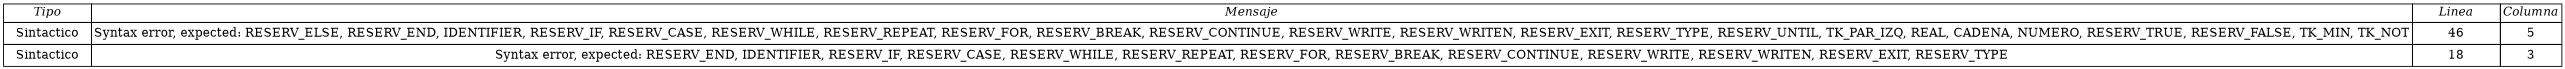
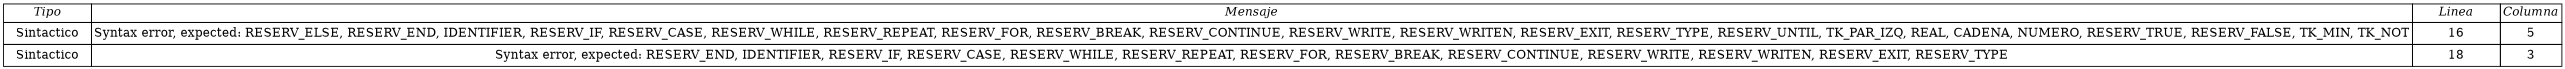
(2456, 33) -> (2456, 33)
